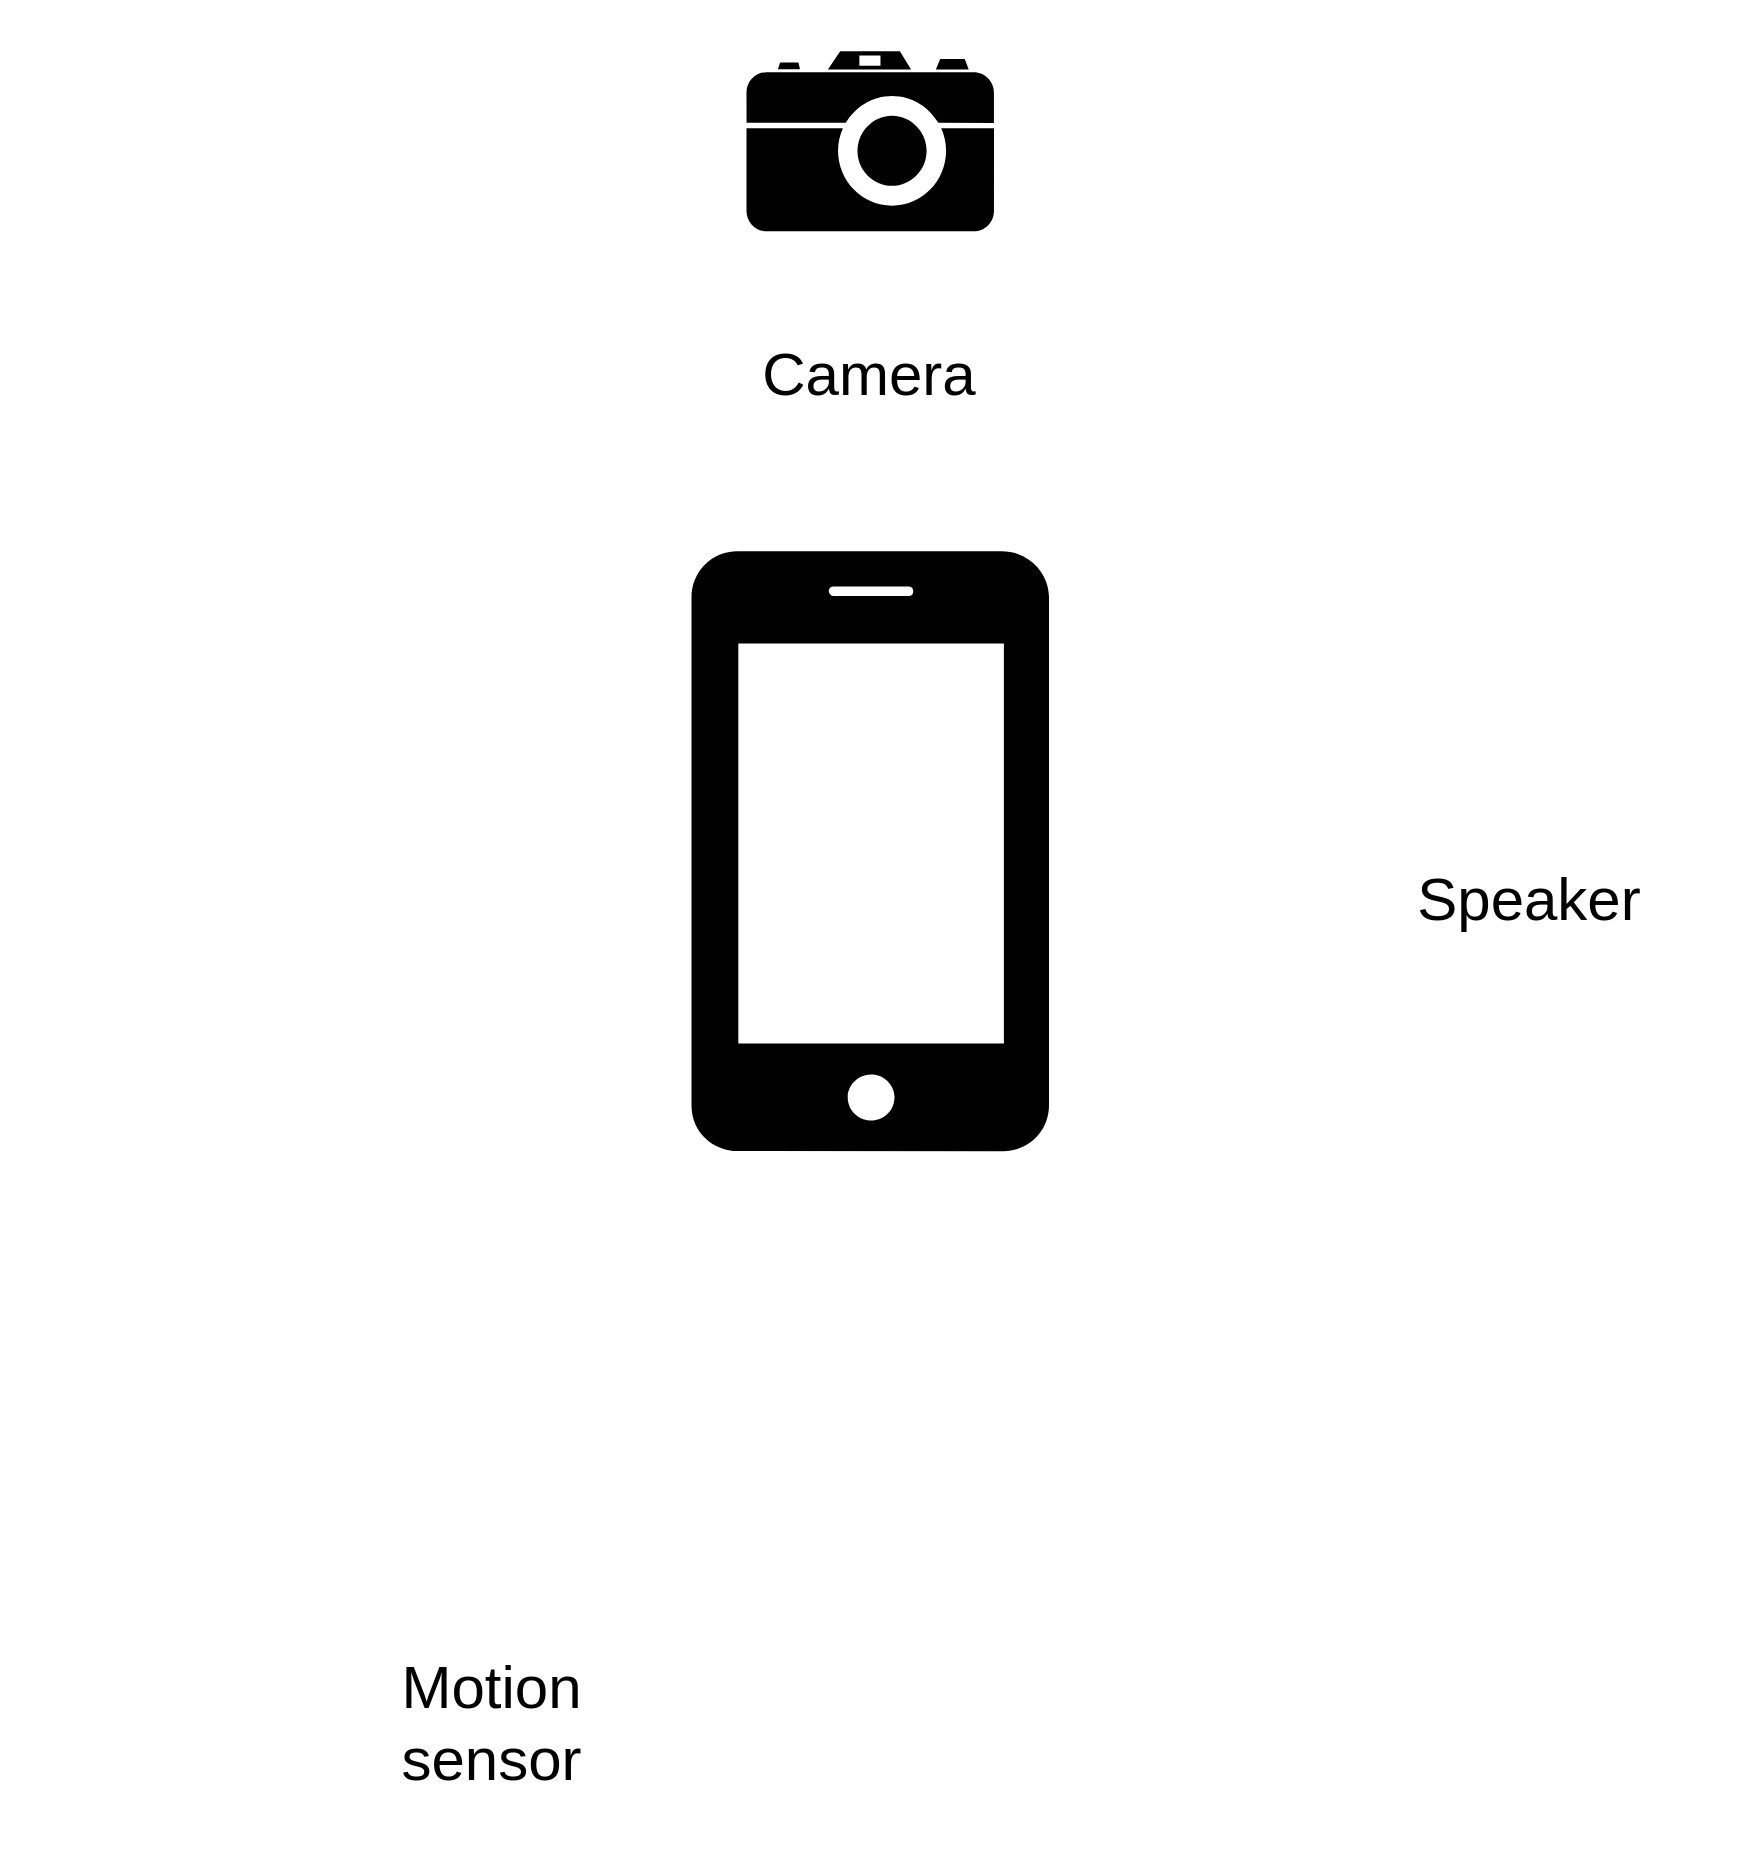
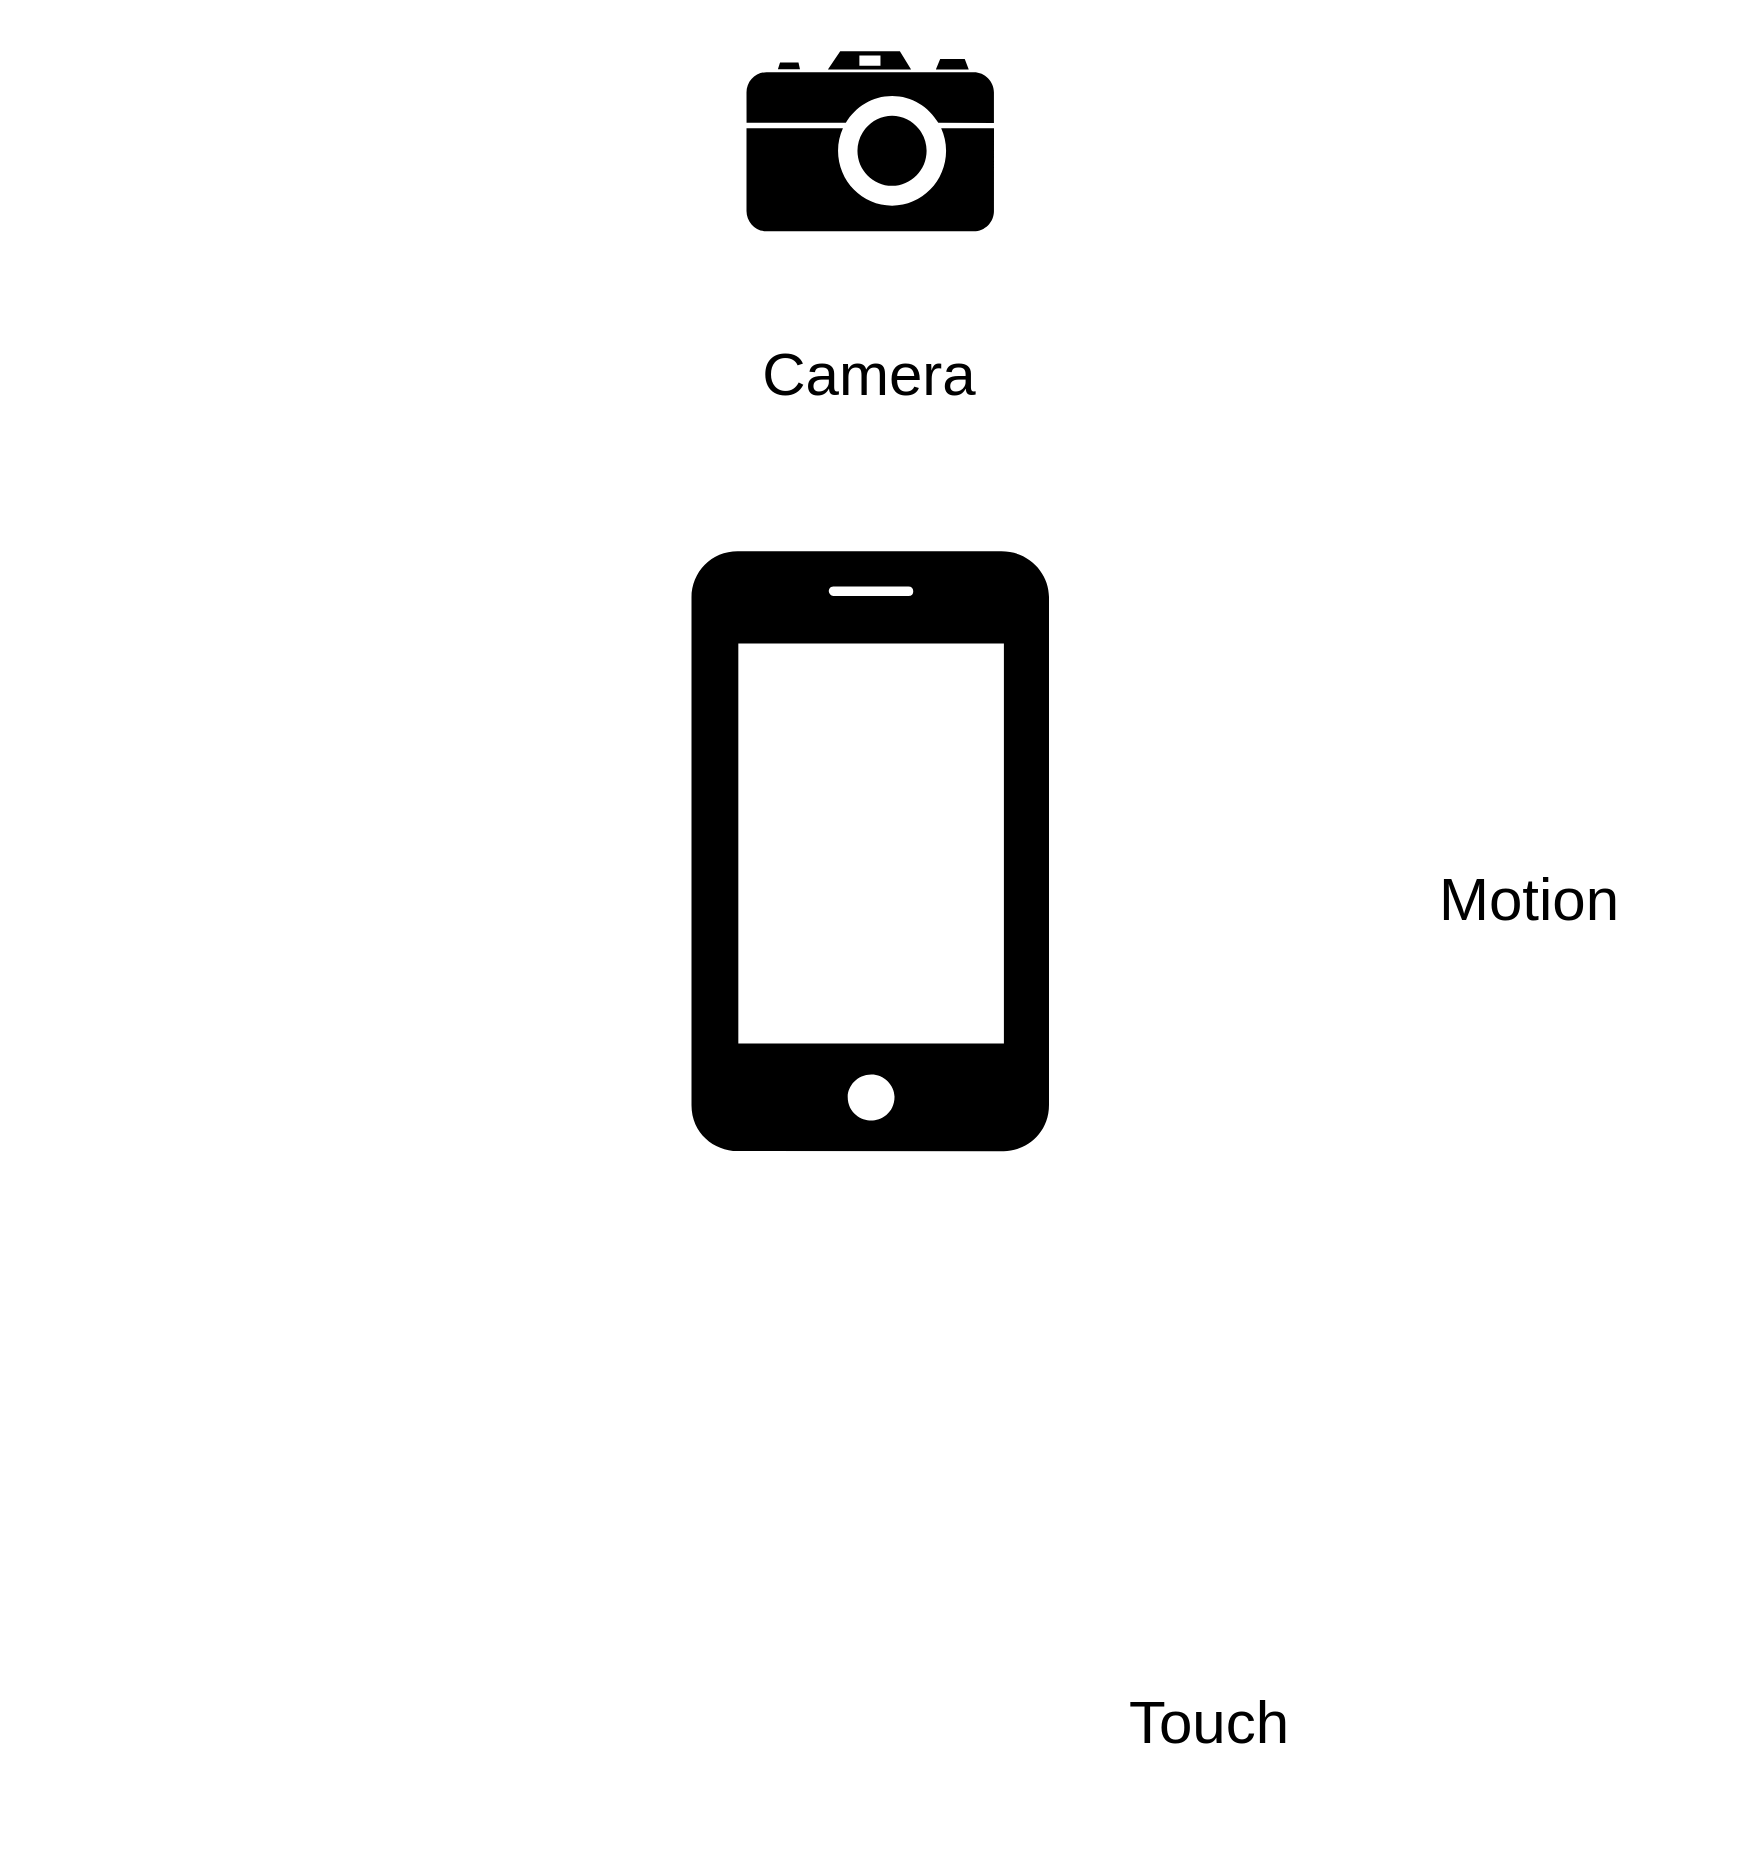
(1530, 901) -> (1530, 901)
(493, 1724) -> none
none -> (1209, 1724)
